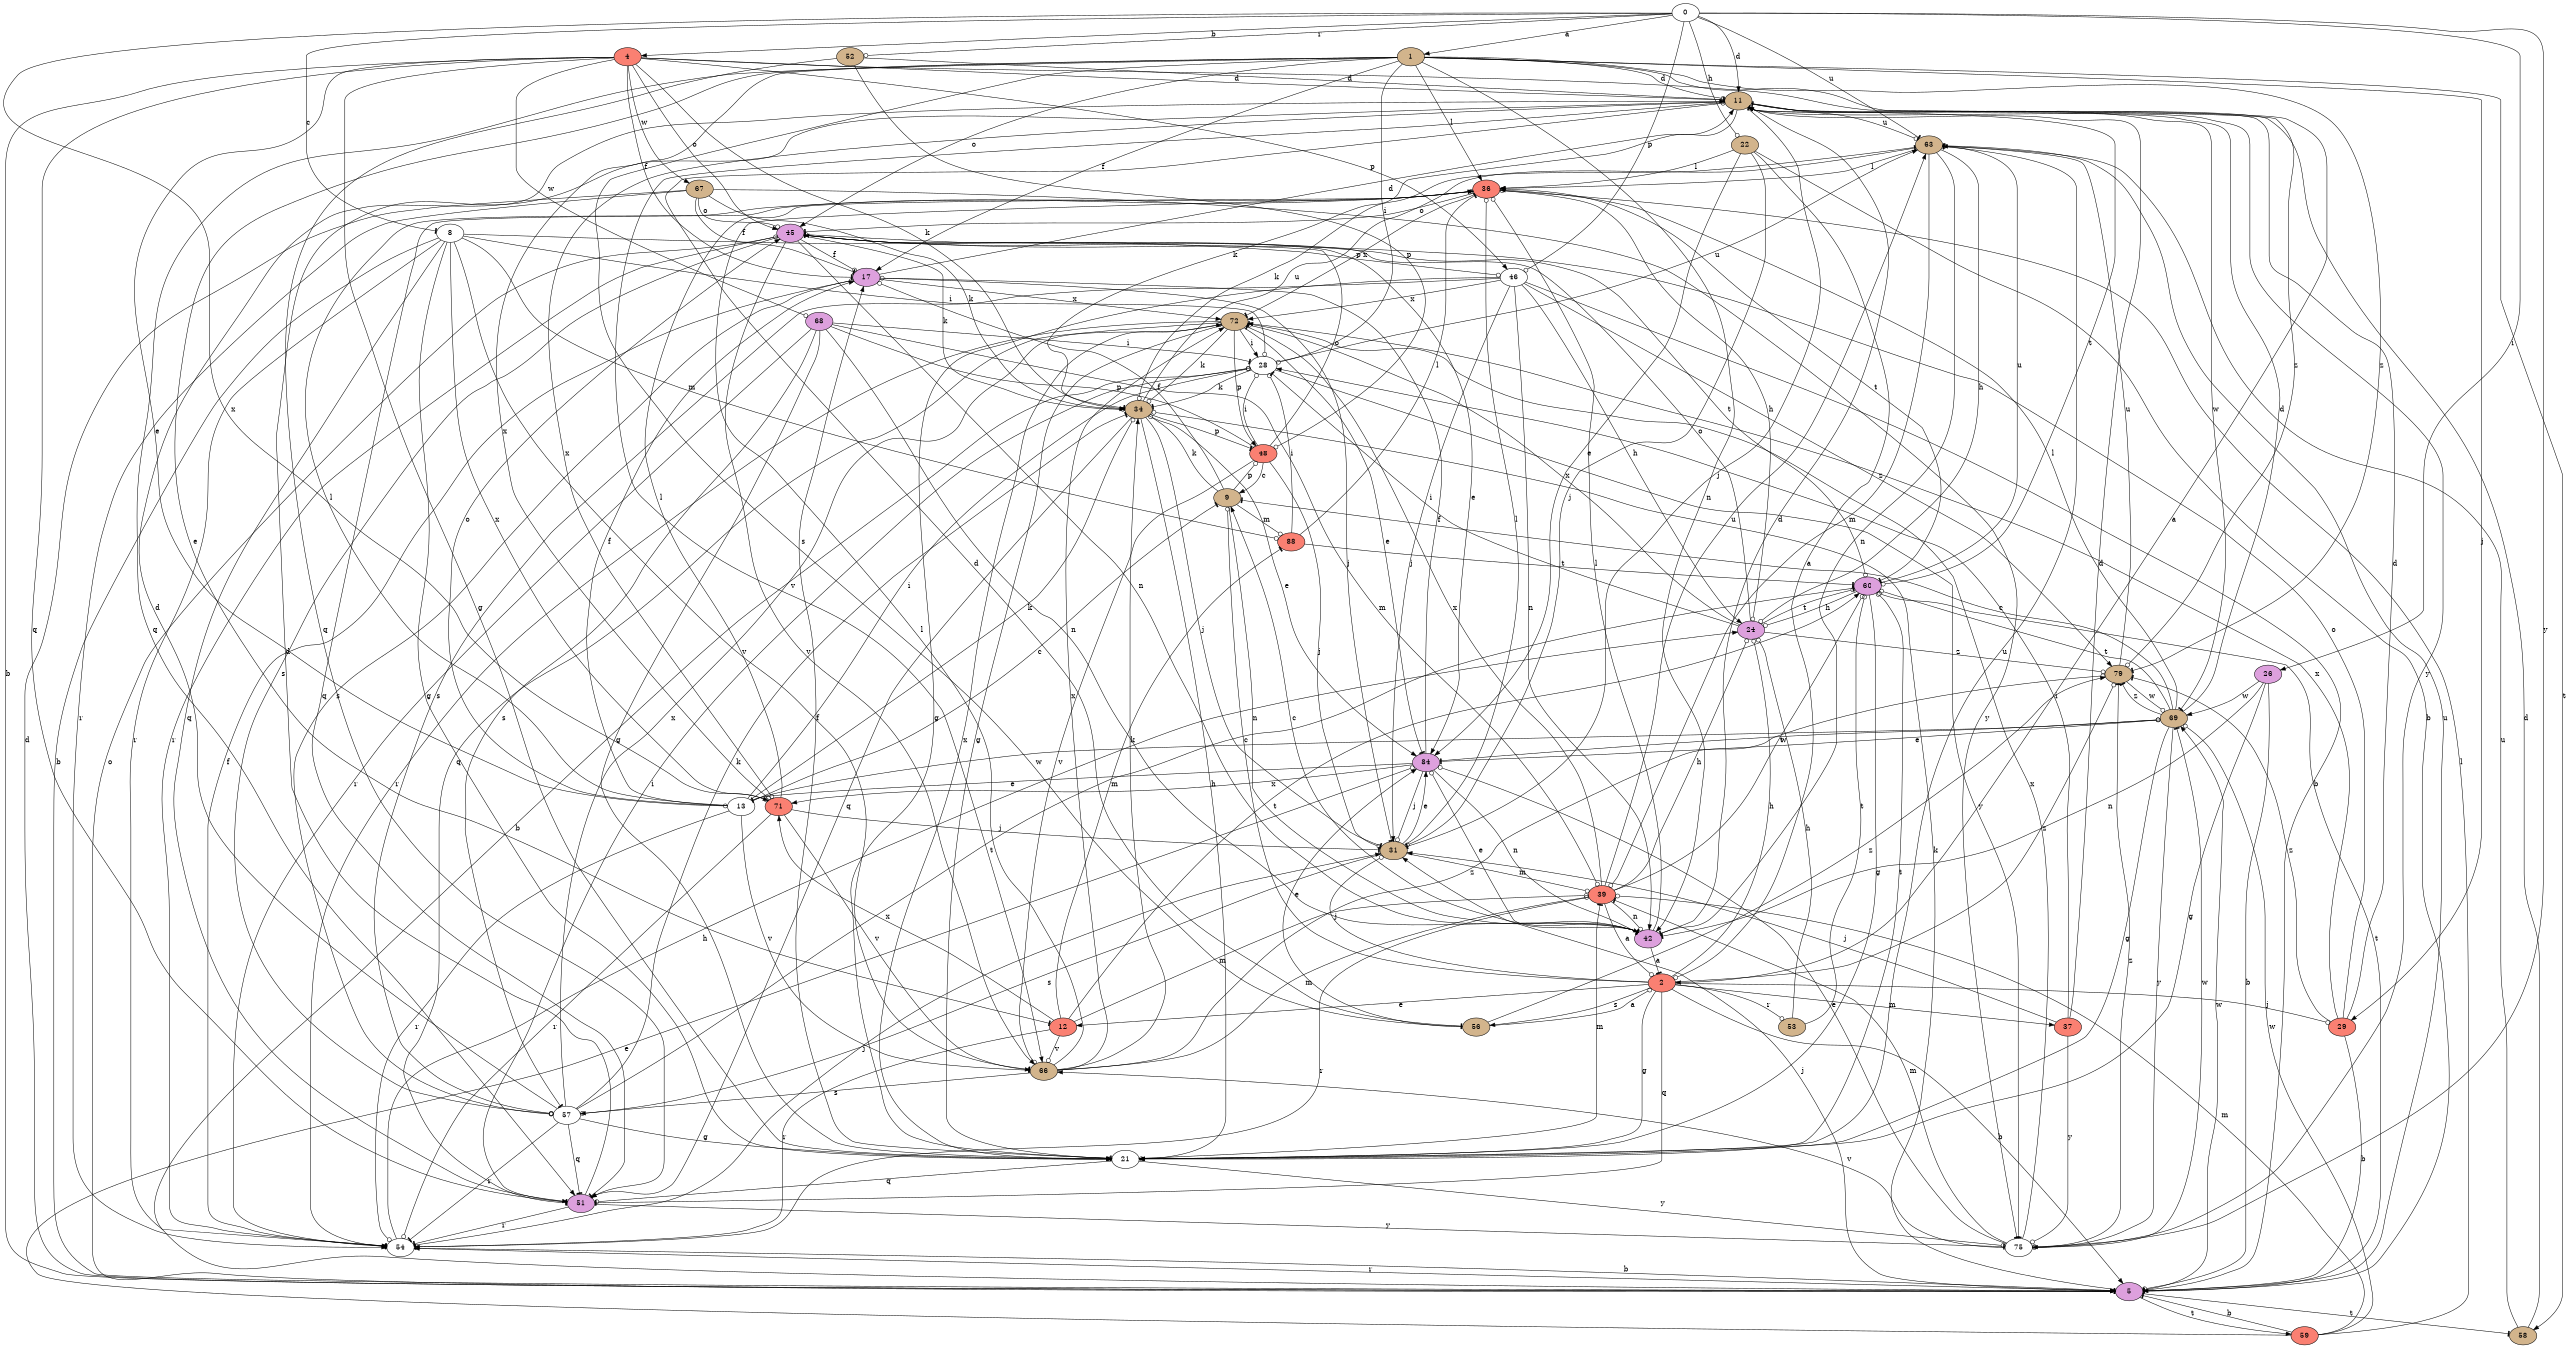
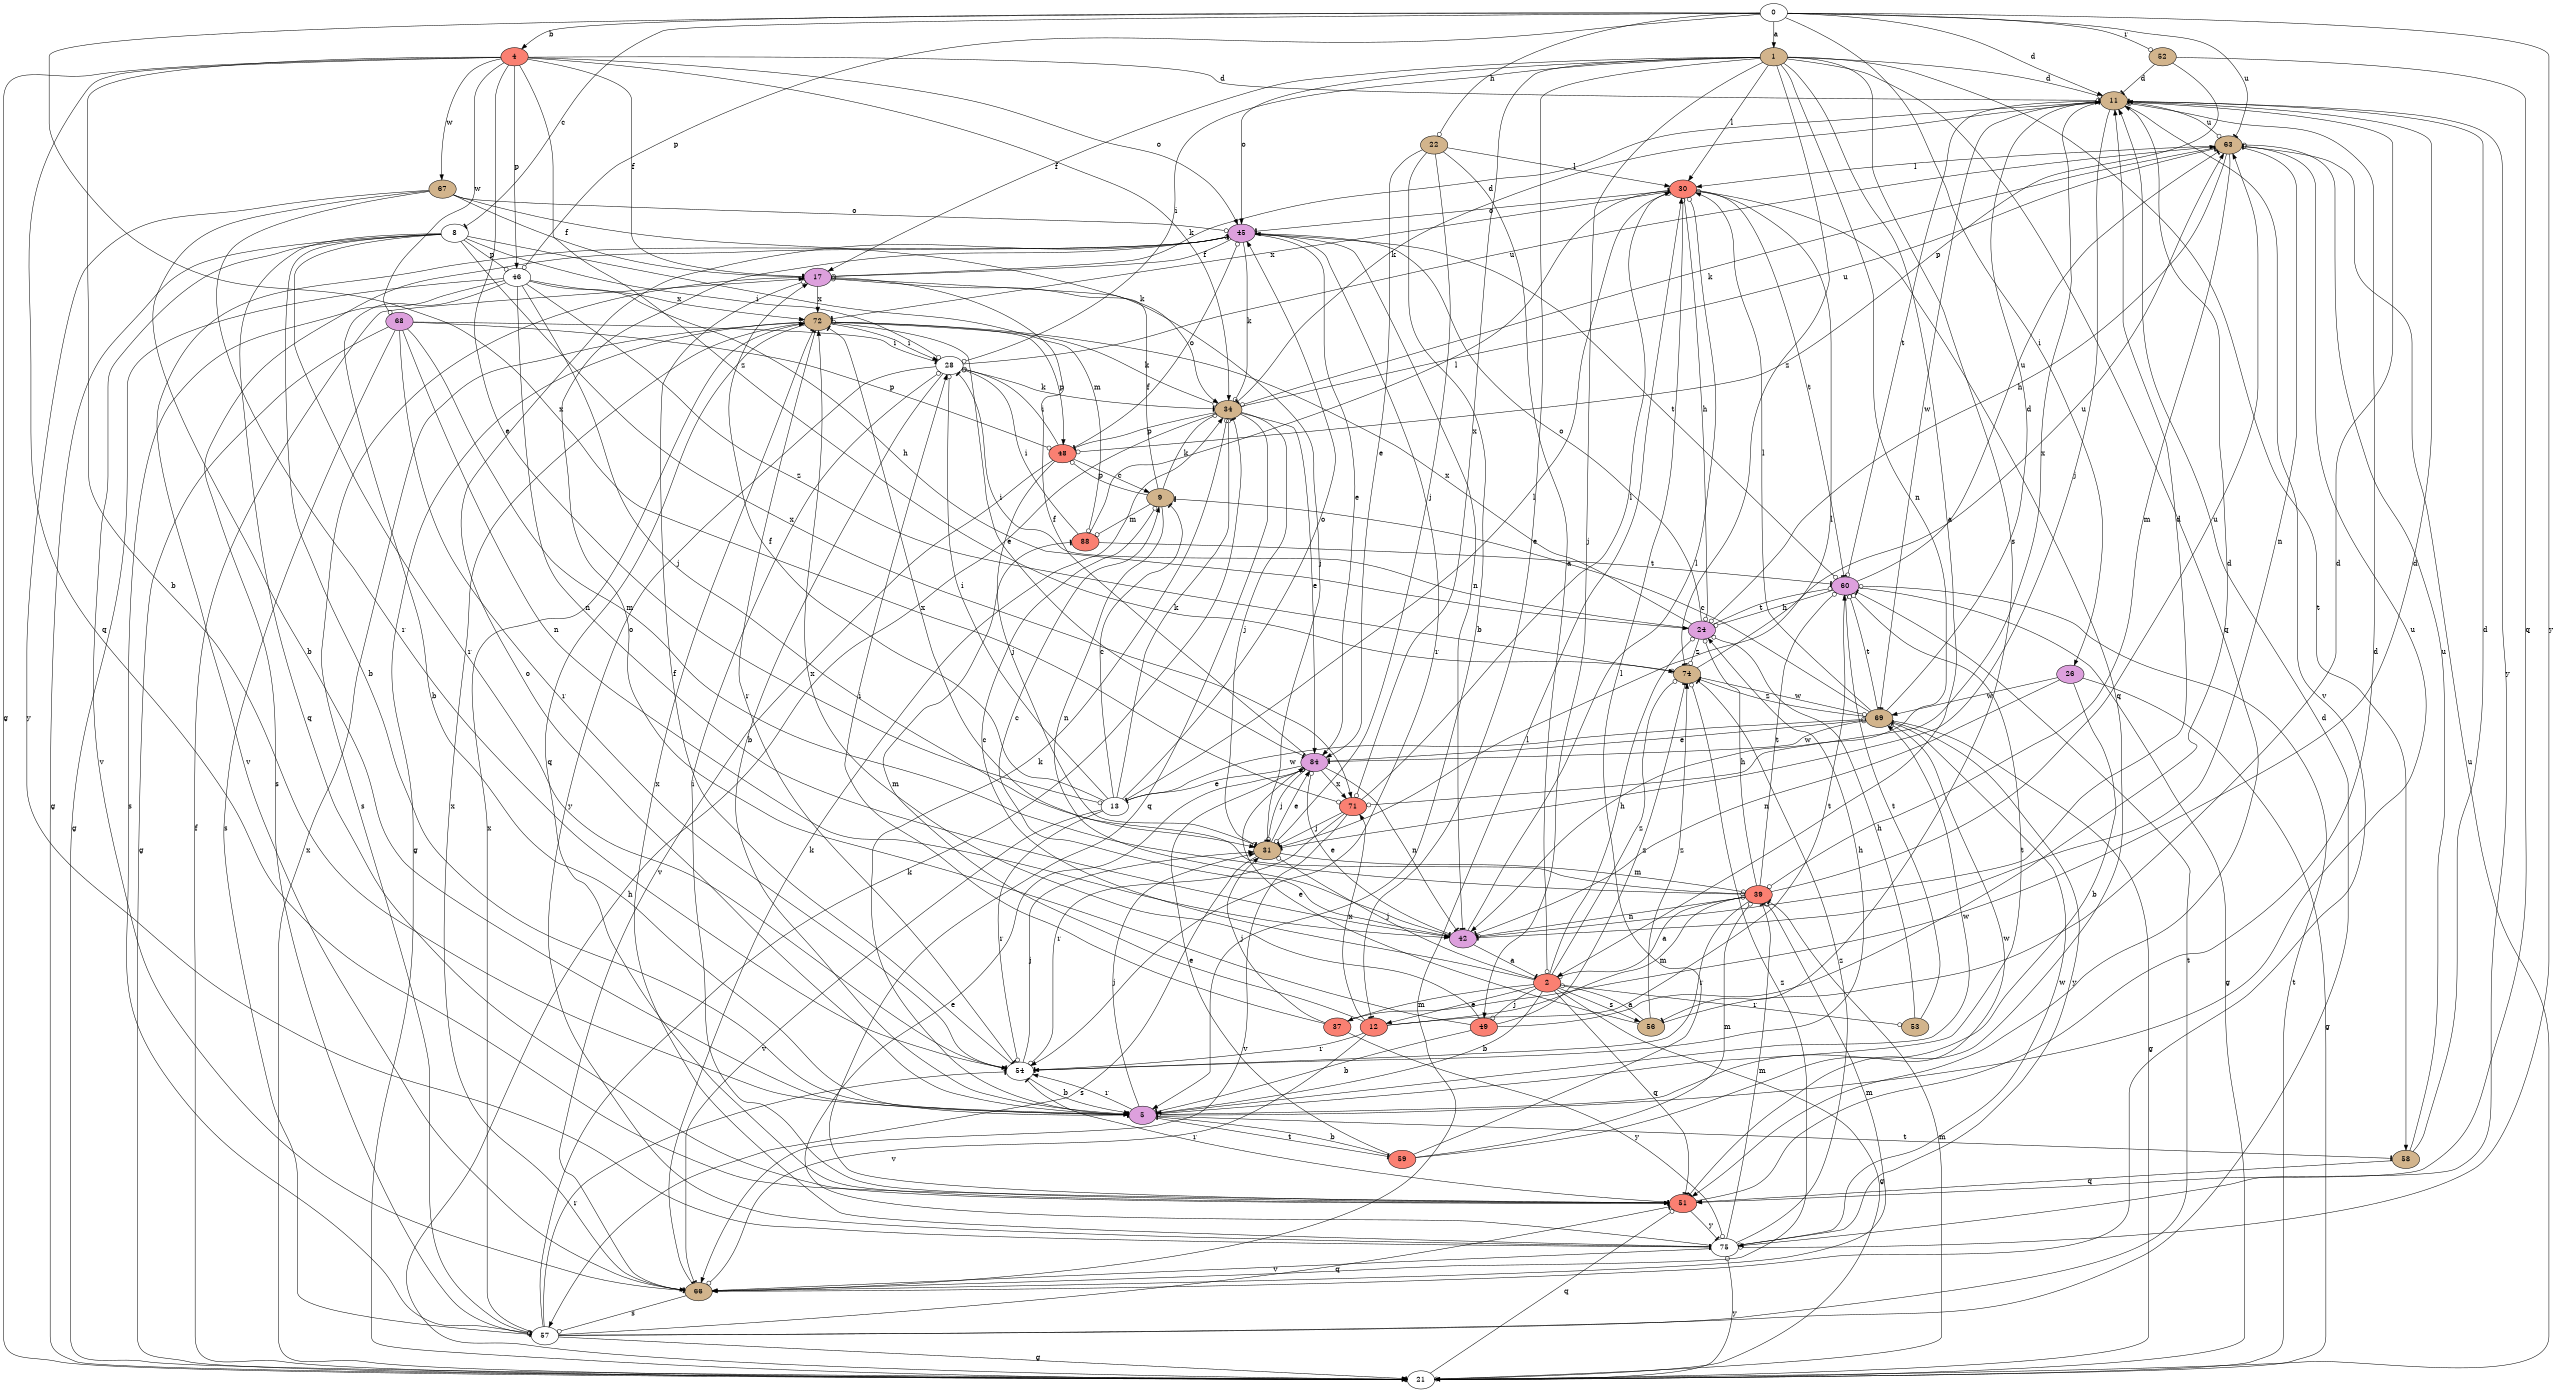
(1486, 189) -> (1683, 189)
(2119, 674) -> (1687, 674)
(27, 740) -> (310, 652)
(2342, 1027) -> (1484, 1027)
none -> (2047, 1181)
(581, 1203) -> (1683, 1203)
(2211, 1322) -> (1271, 1137)
